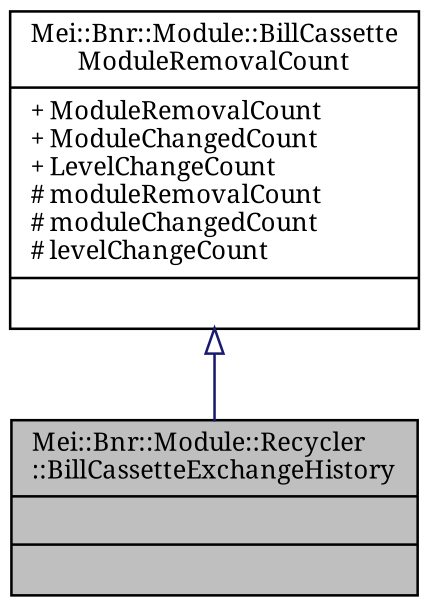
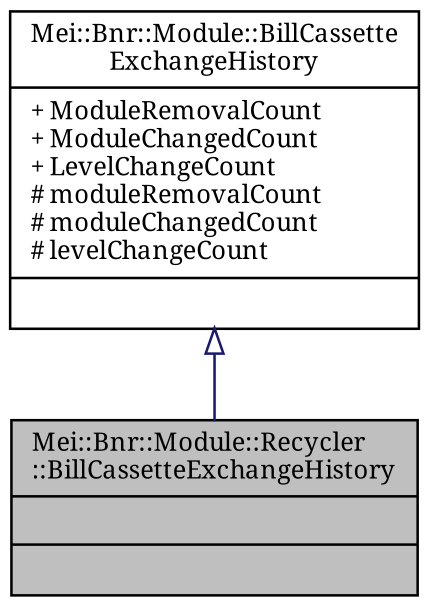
(215, 62) -> (215, 62)
